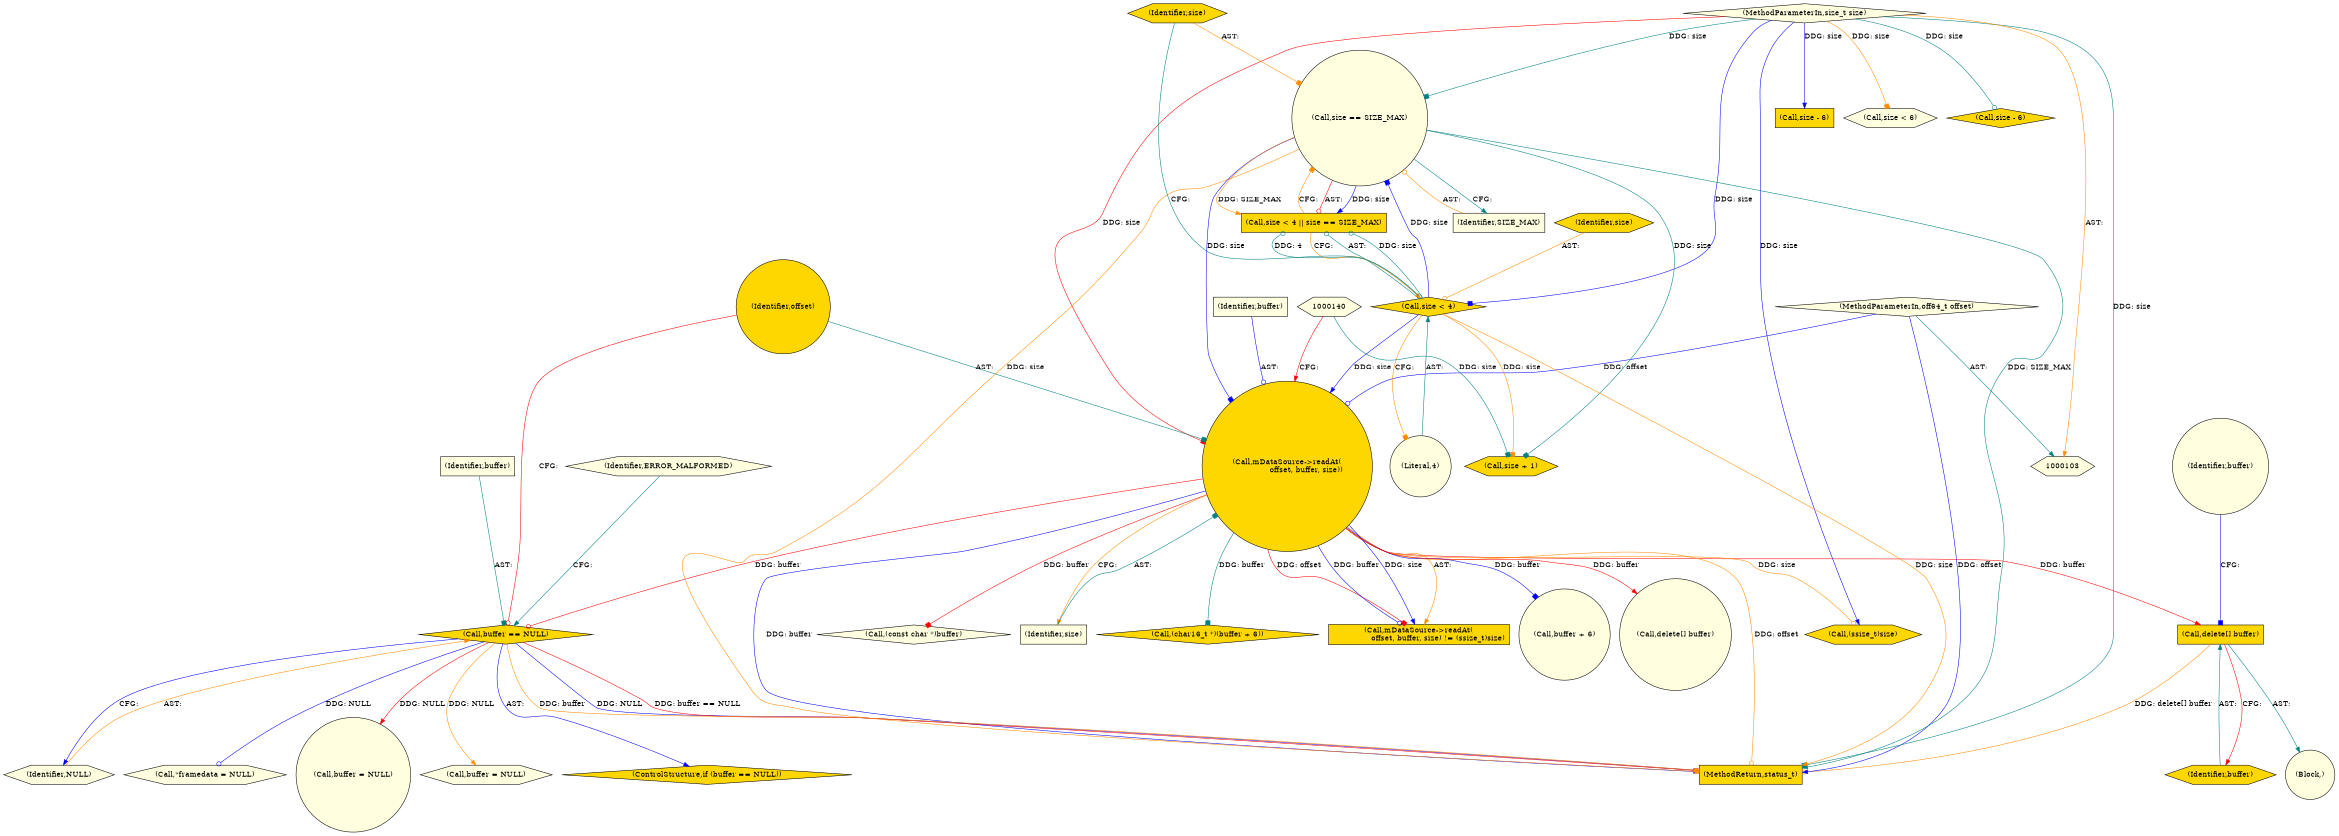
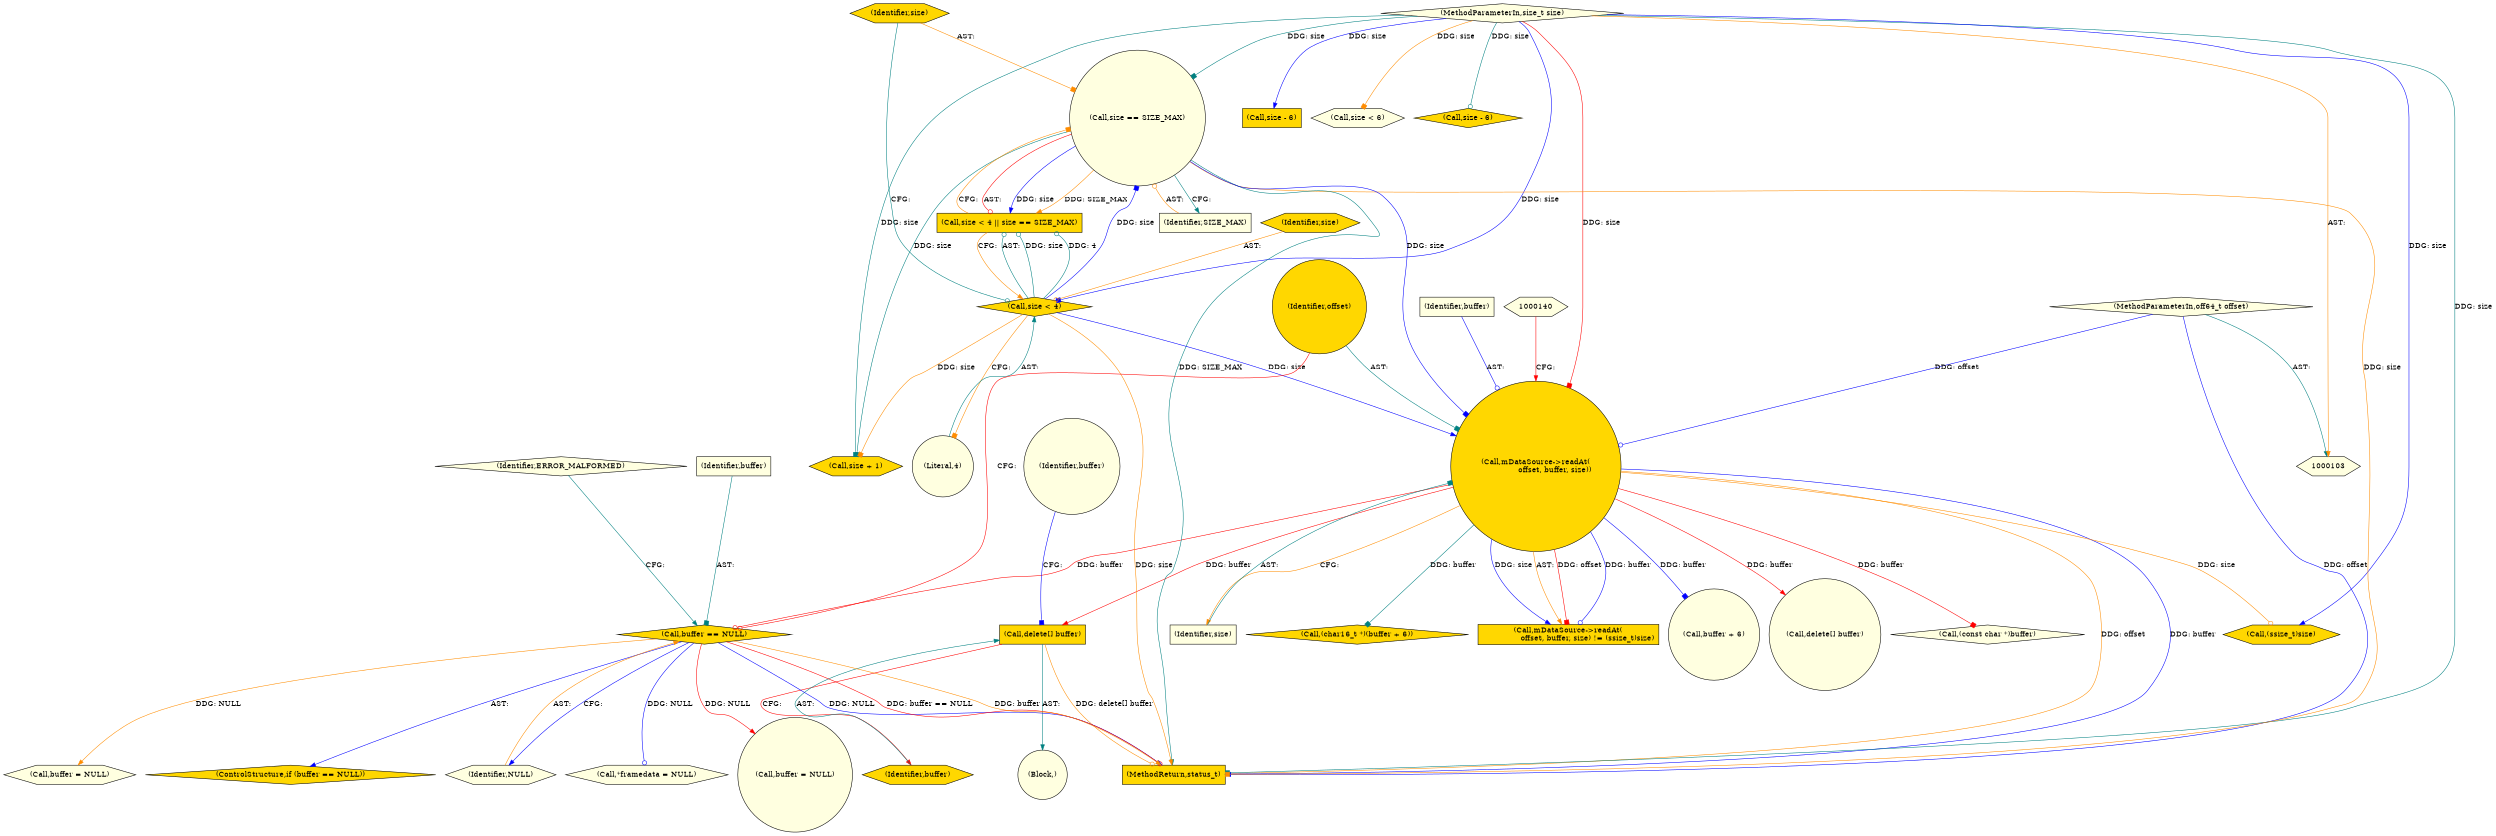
(1436, 358) -> (993, 81)
(669, 466) -> (561, 466)
